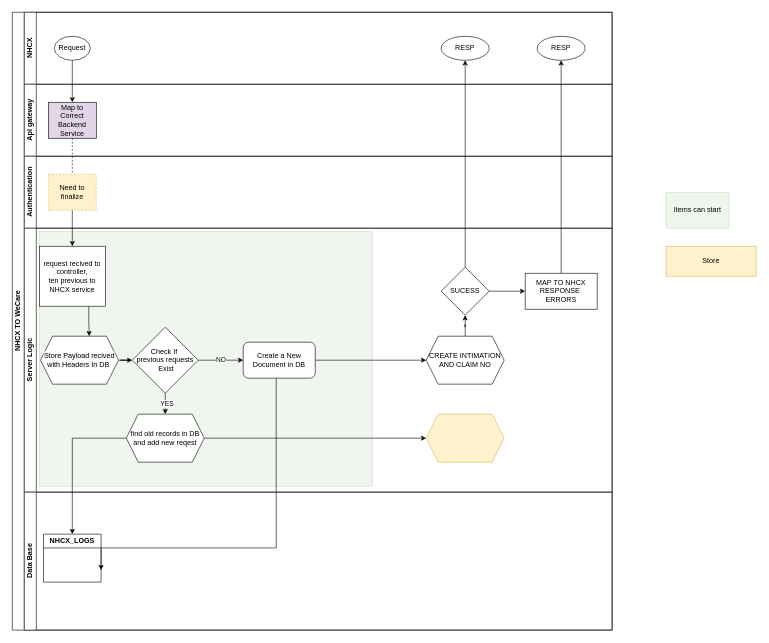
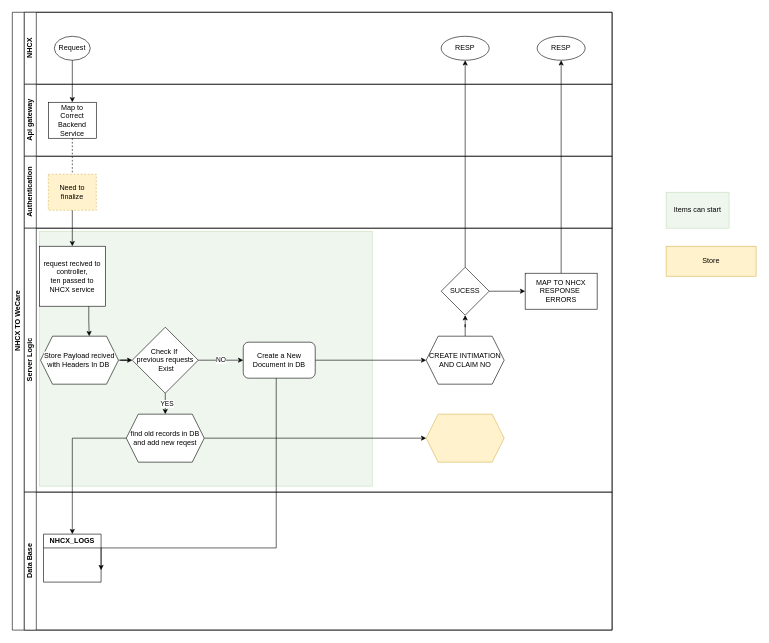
(72, 120) -> (72, 120)
(72, 276) -> (72, 276)
